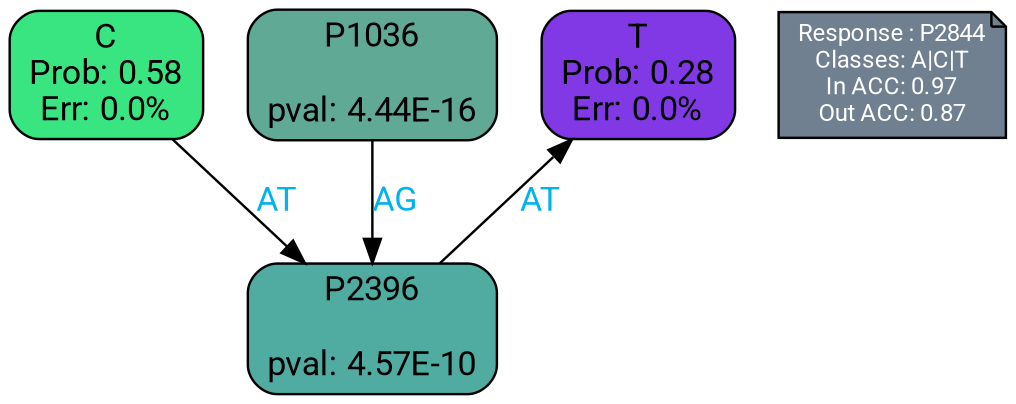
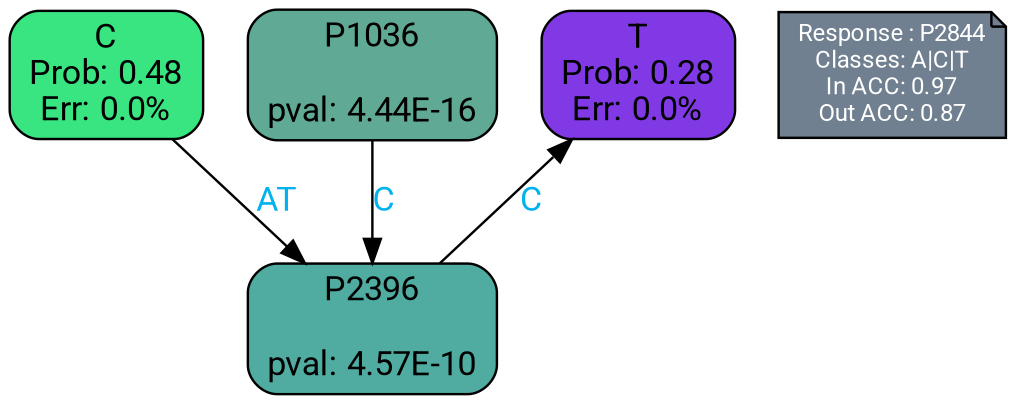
(106, 75) -> (106, 75)
(395, 202) -> (384, 202)
(540, 202) -> (532, 202)
